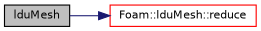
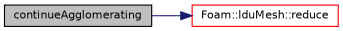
(37, 16) -> (78, 16)
